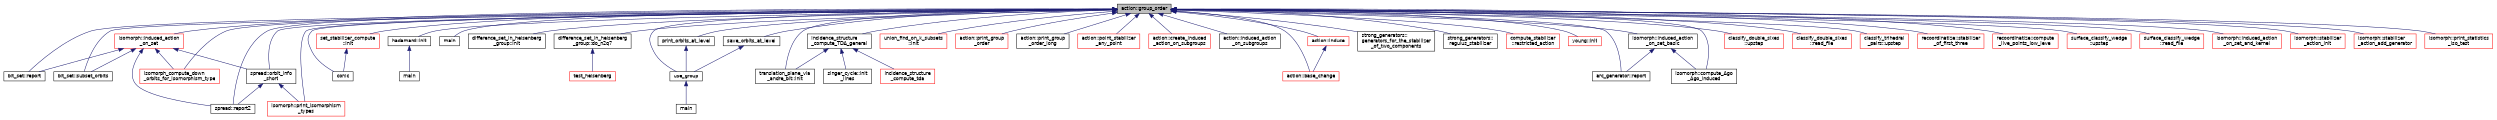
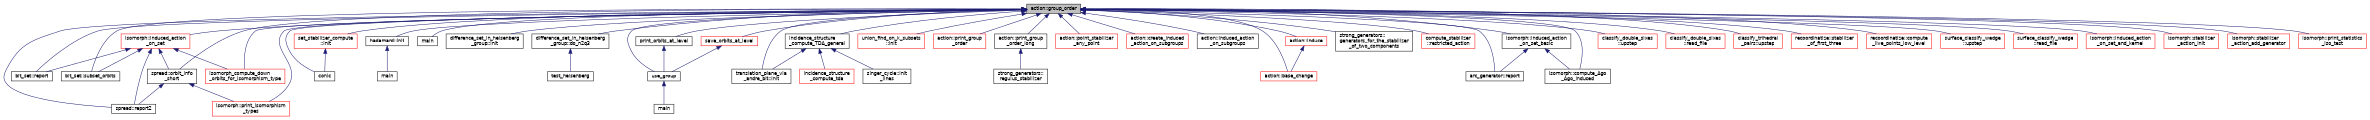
(1314, 15) -> (1021, 61)
(593, 41) -> (570, 41)
(752, 41) -> (729, 41)
(1585, 41) -> none
(593, 76) -> (570, 76)
